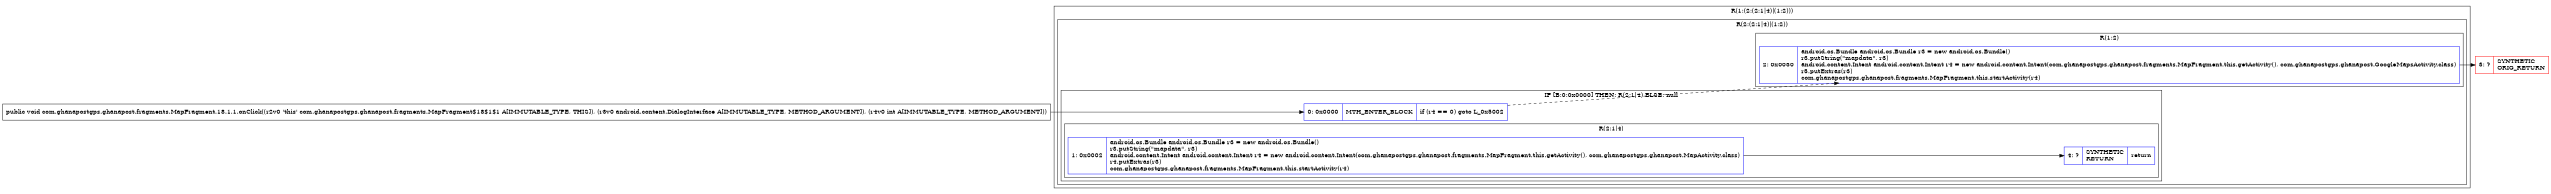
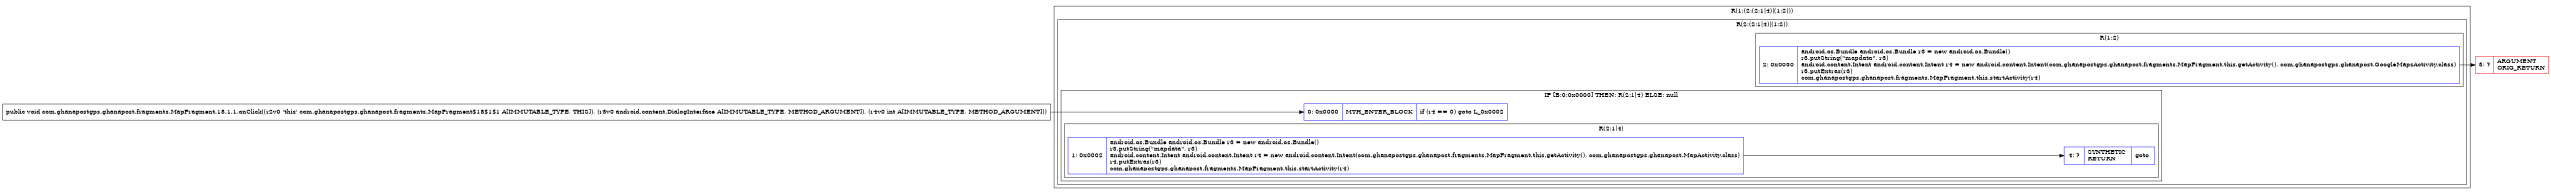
(2516, 61) -> (2517, 61)
(1671, 94) -> none
(1462, 112) -> (1462, 112)
(2141, 155) -> (2142, 155)
